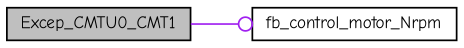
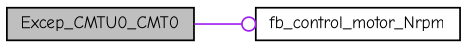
(99, 24) -> (100, 24)
